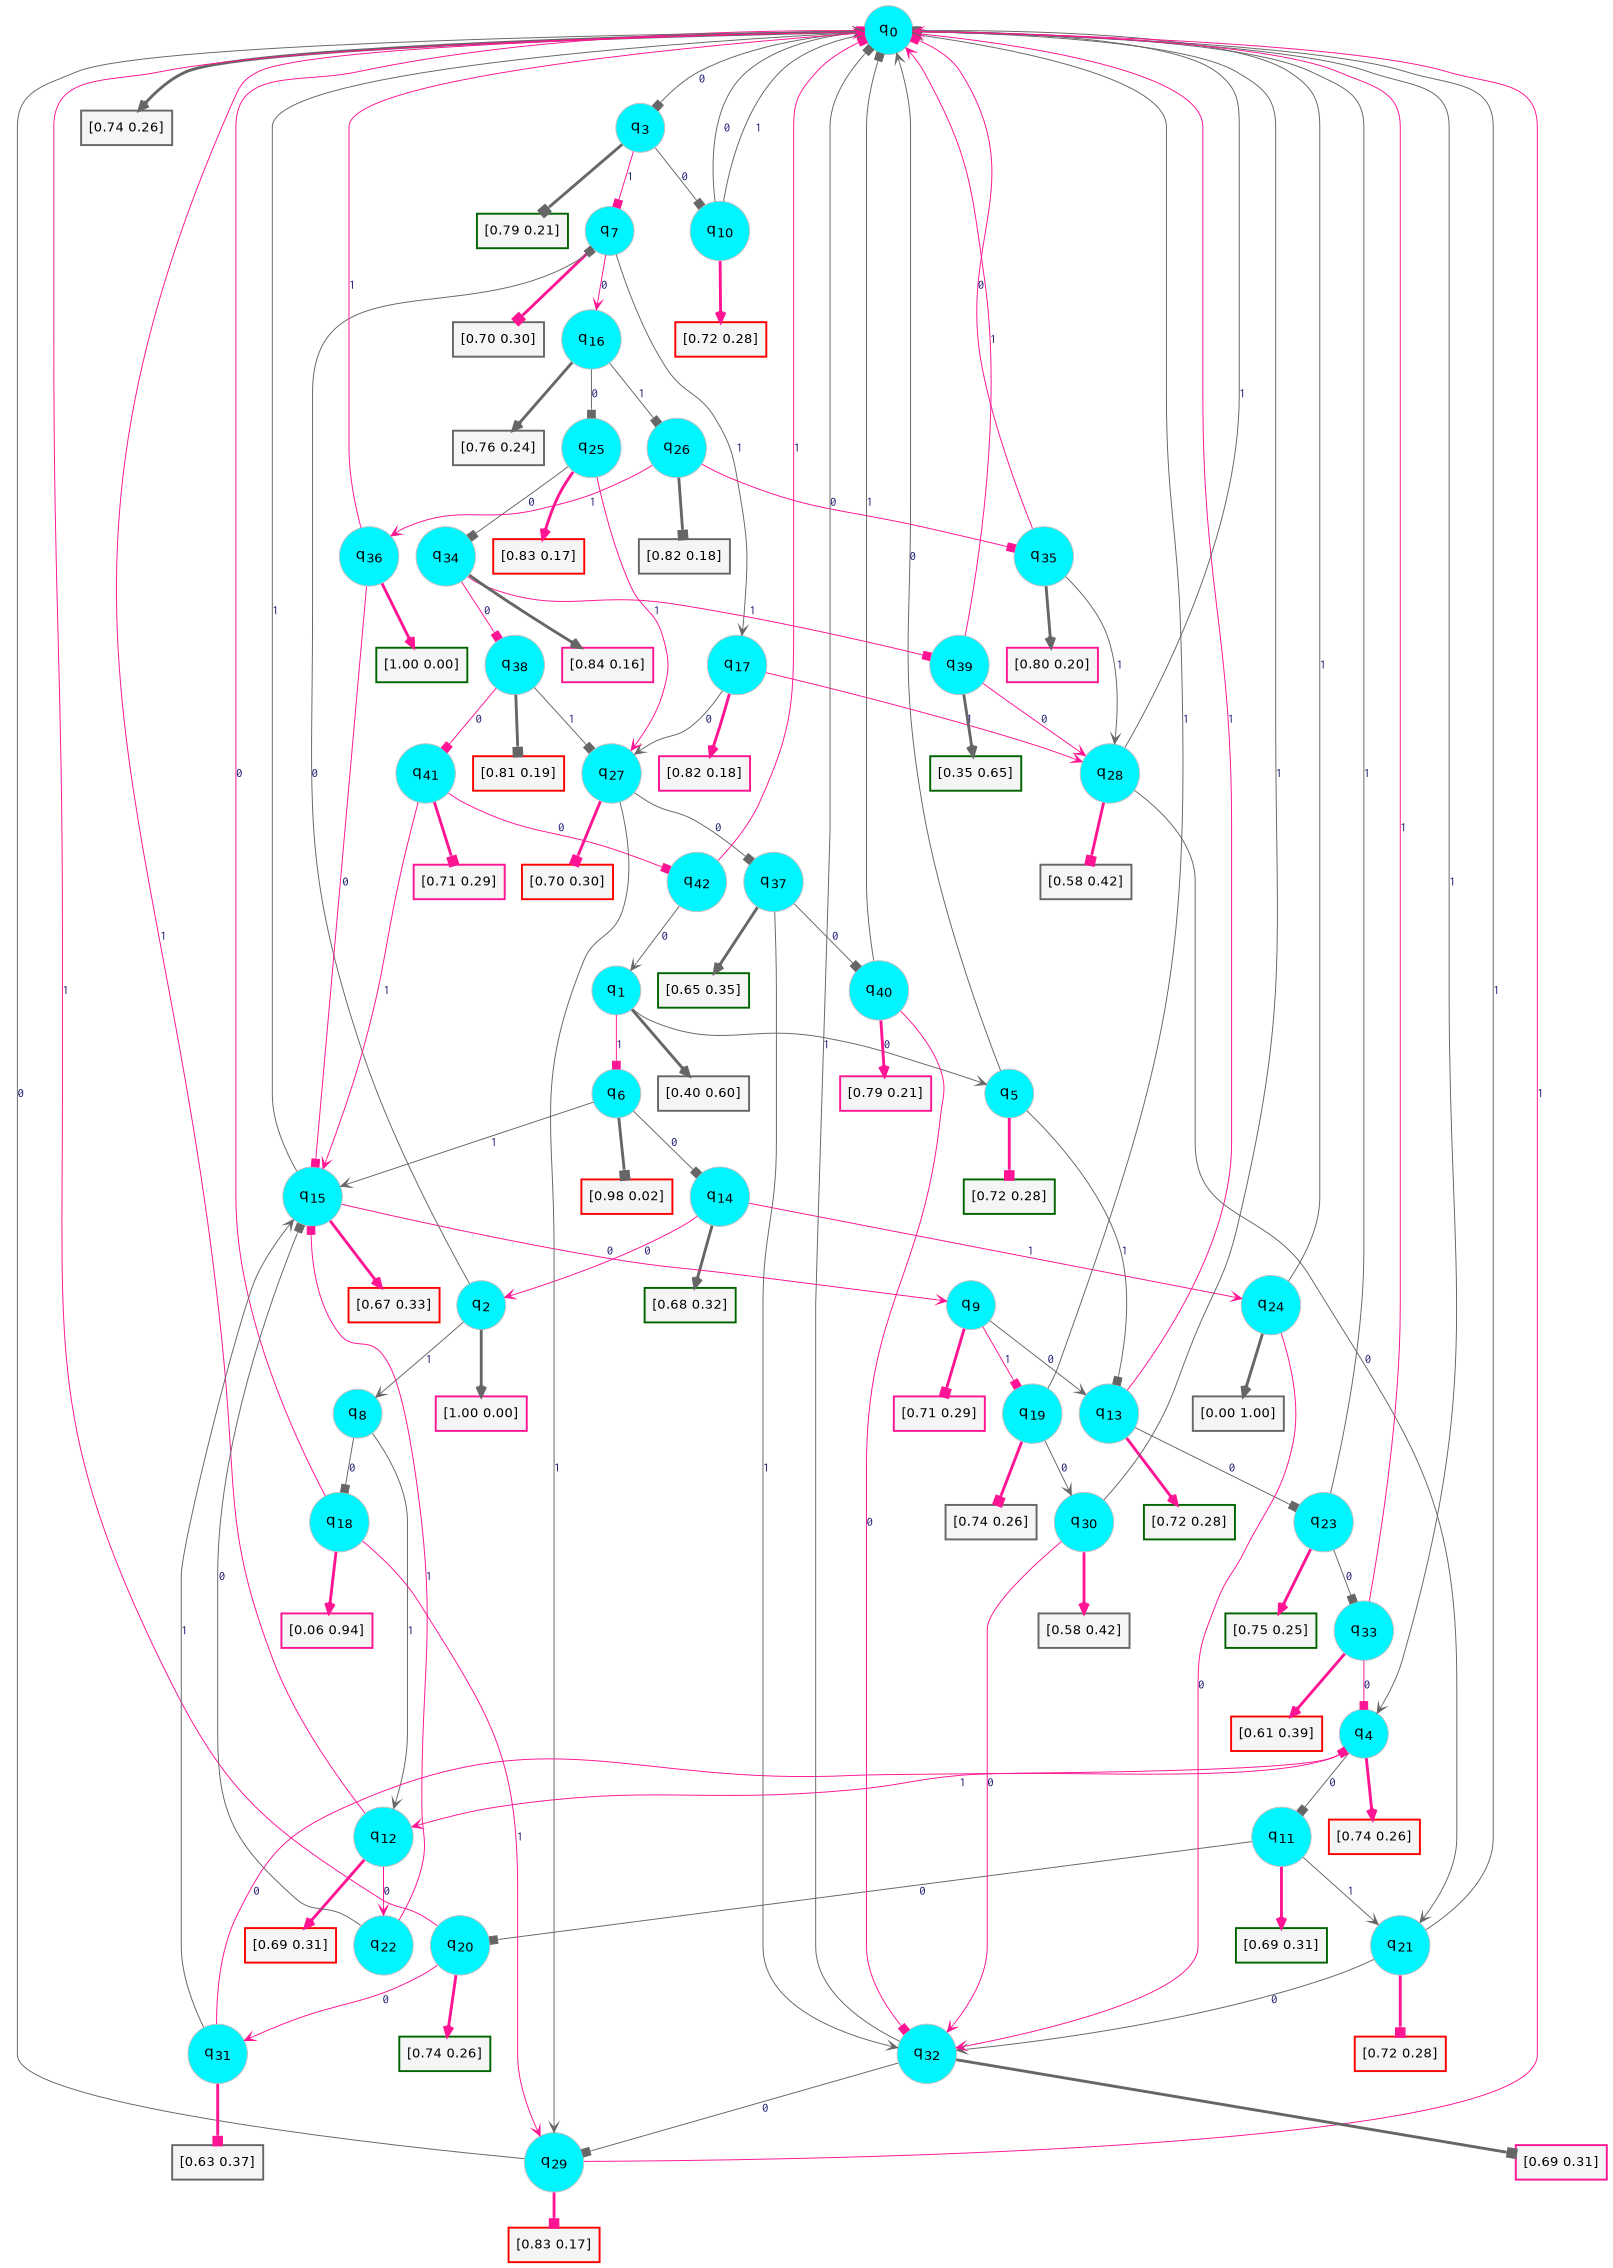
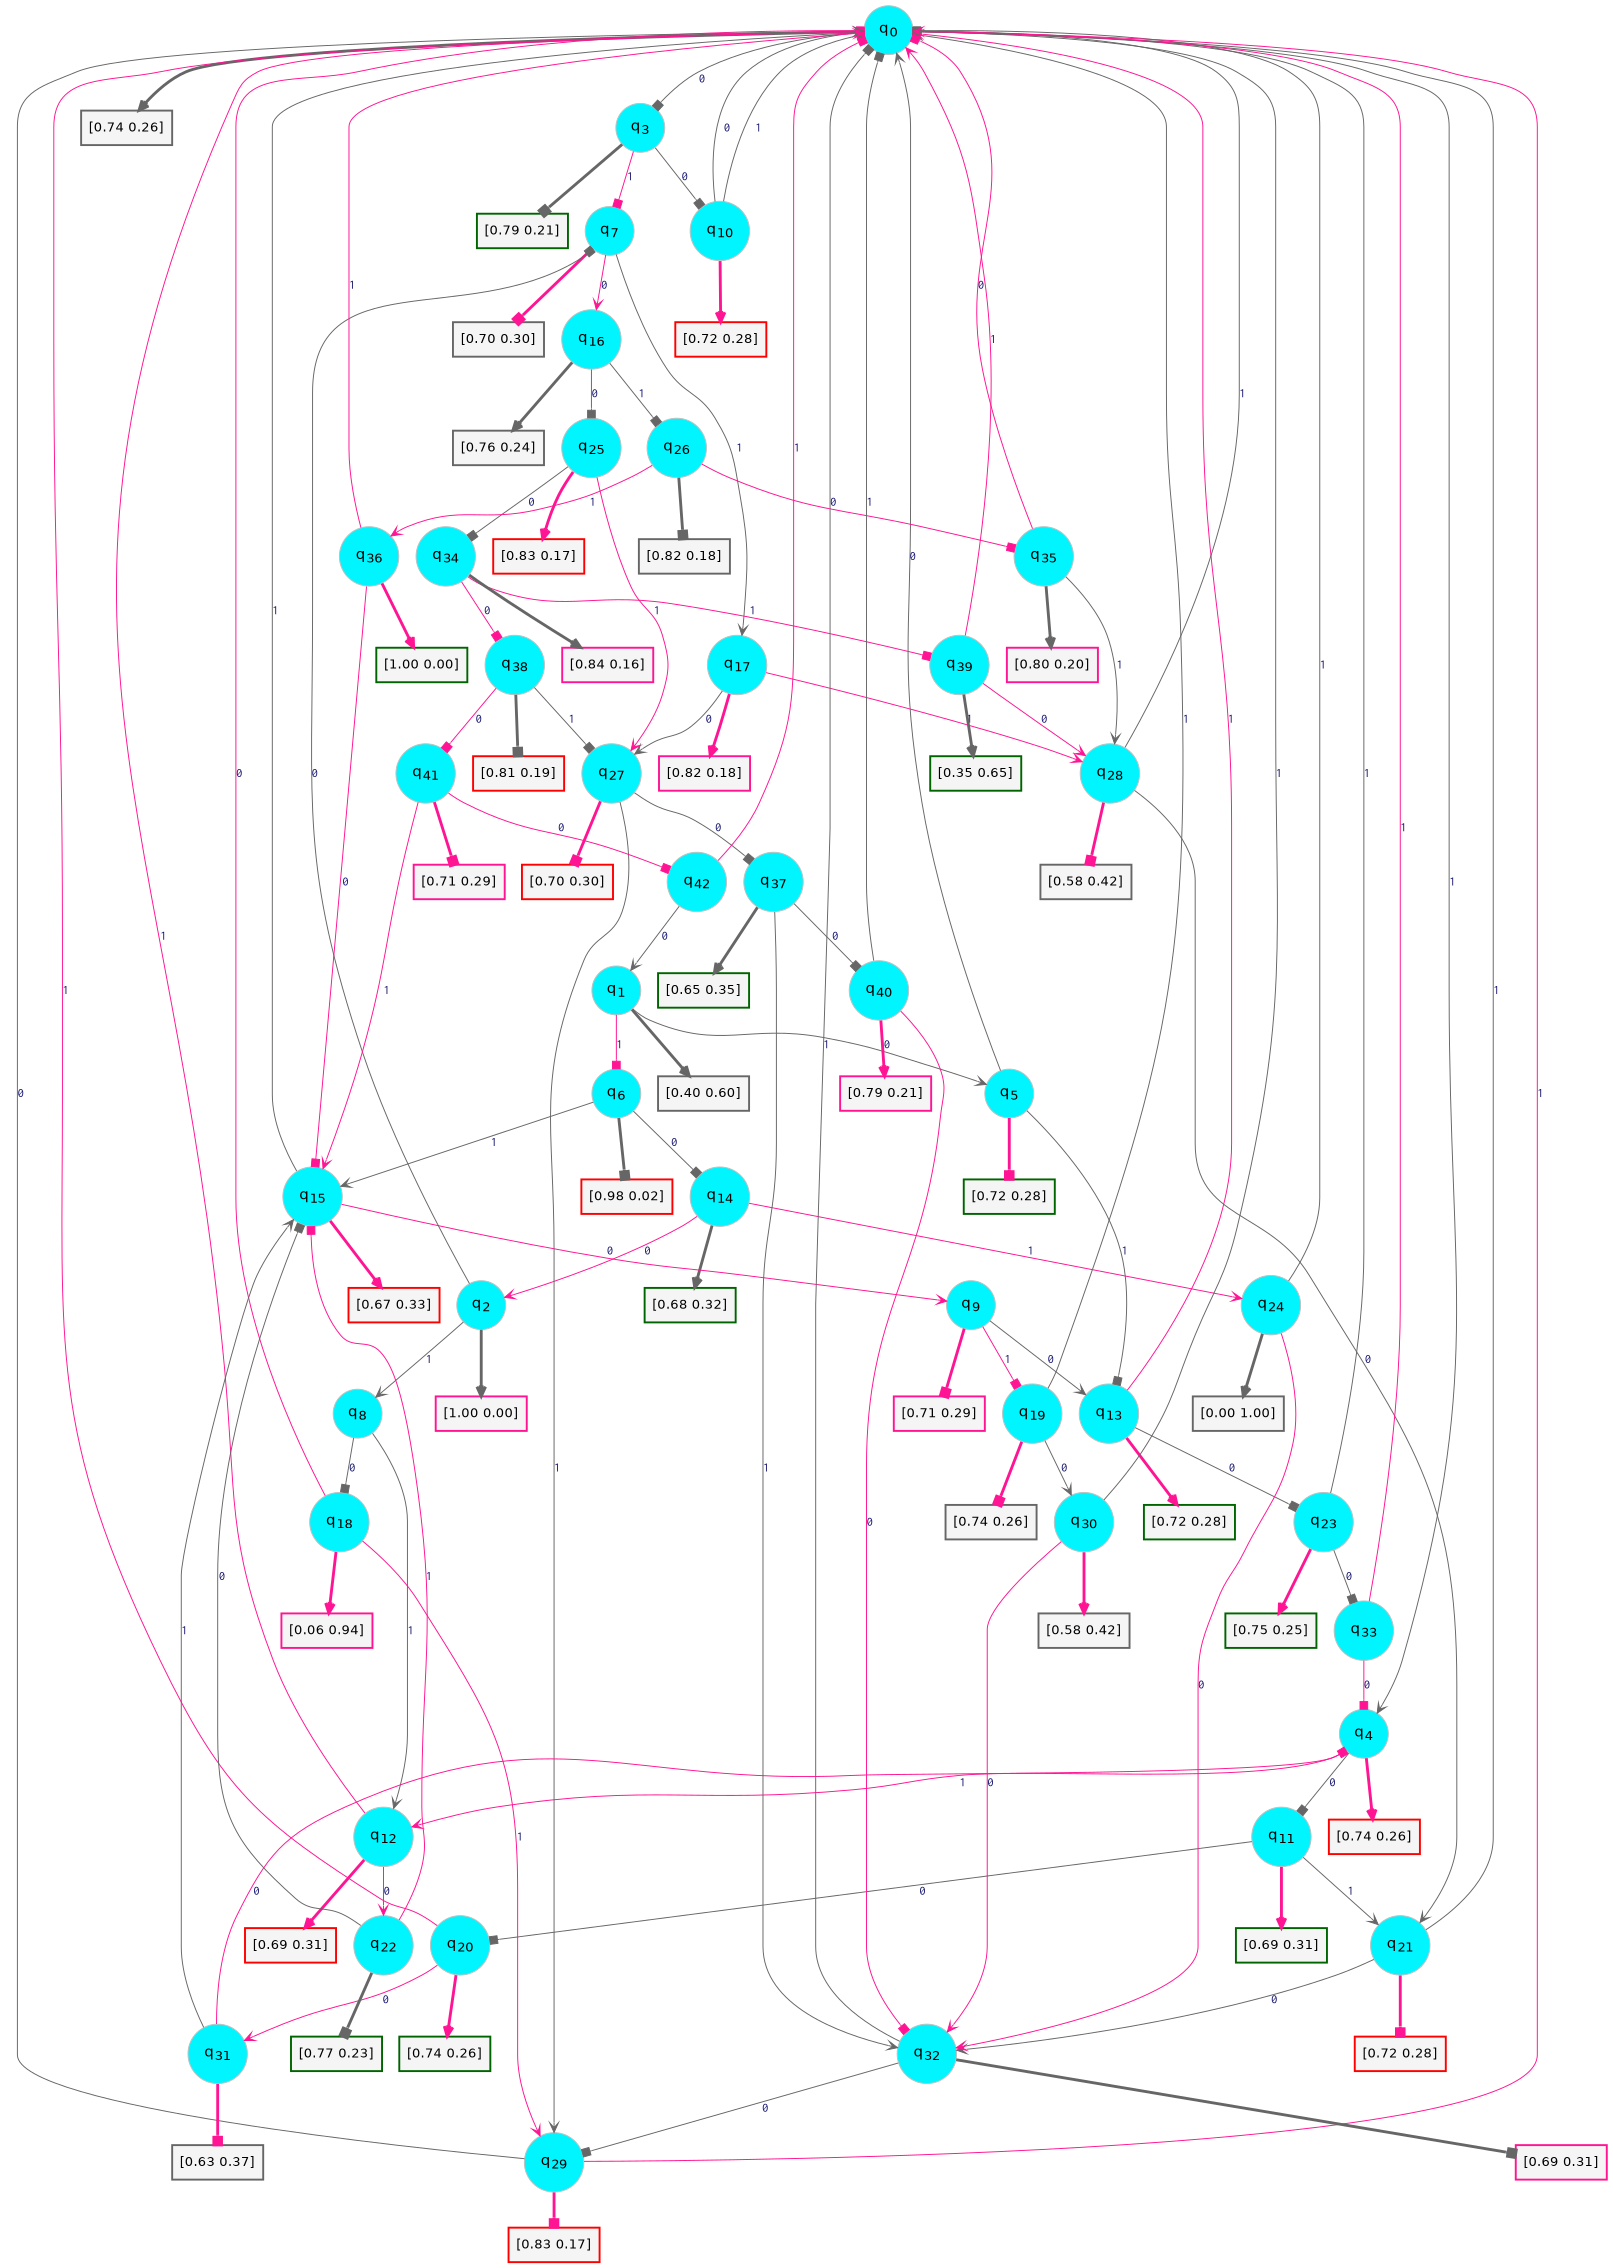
(1277, 1734) -> none
none -> (337, 2054)
